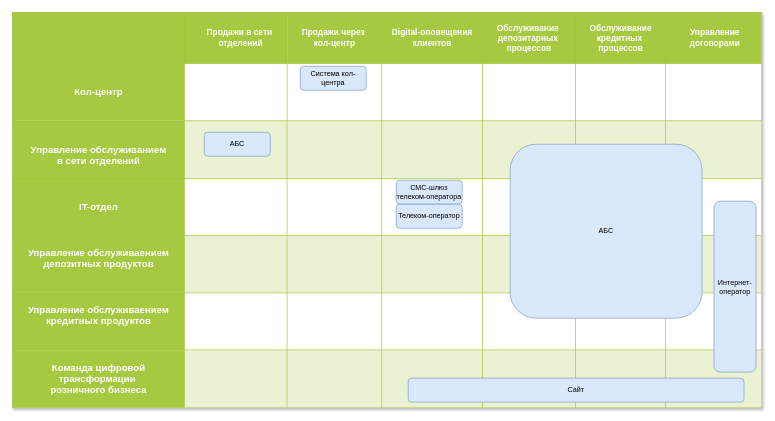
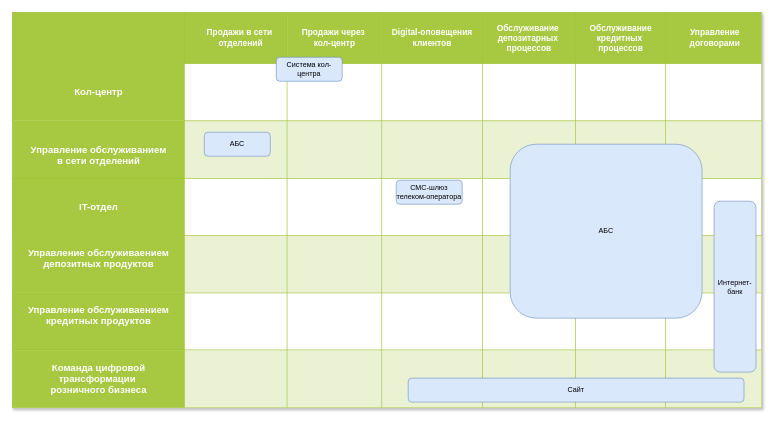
(333, 78) -> (309, 69)
(429, 216) -> none
(735, 287) -> (735, 287)
